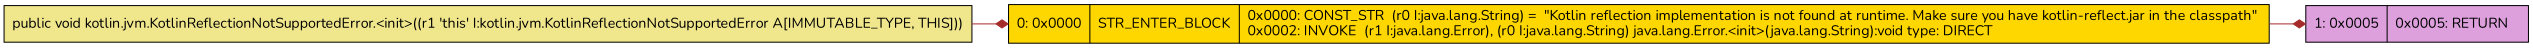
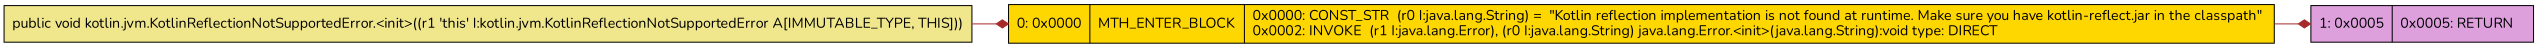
(1165, 23) -> (1167, 23)
